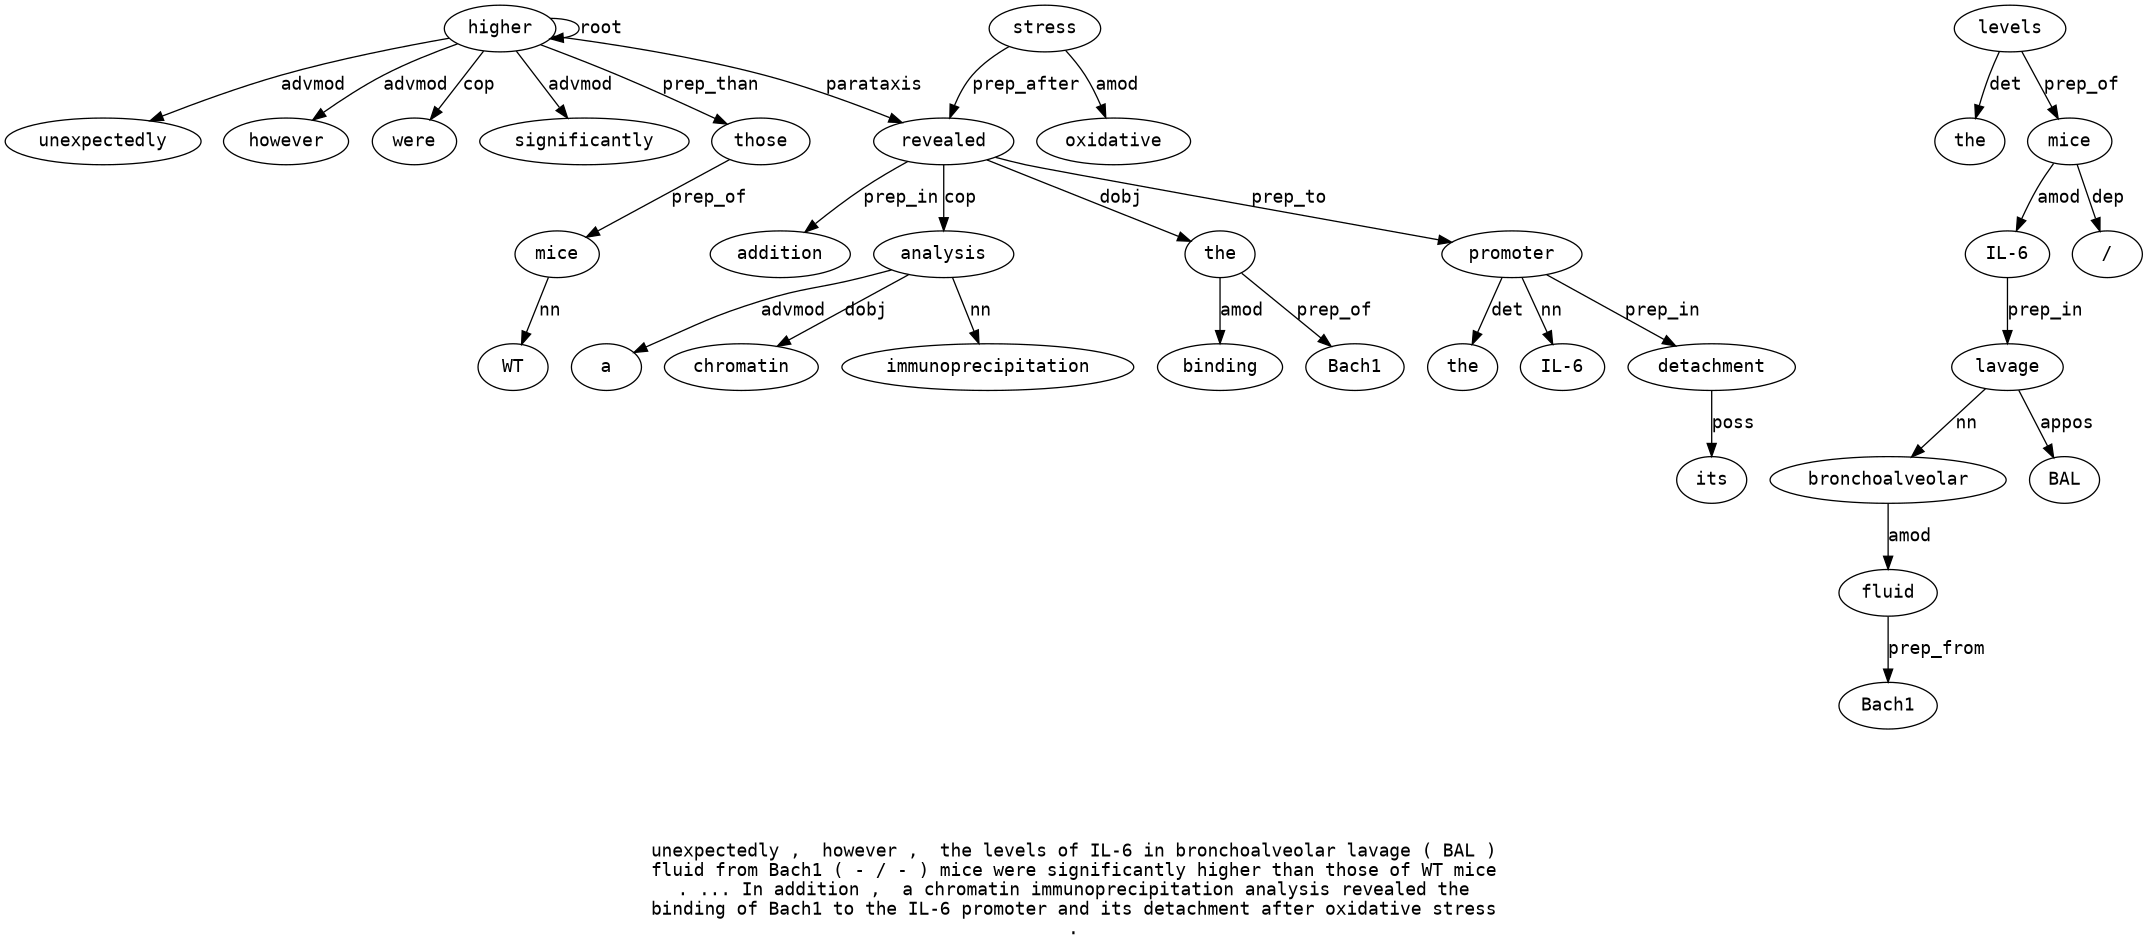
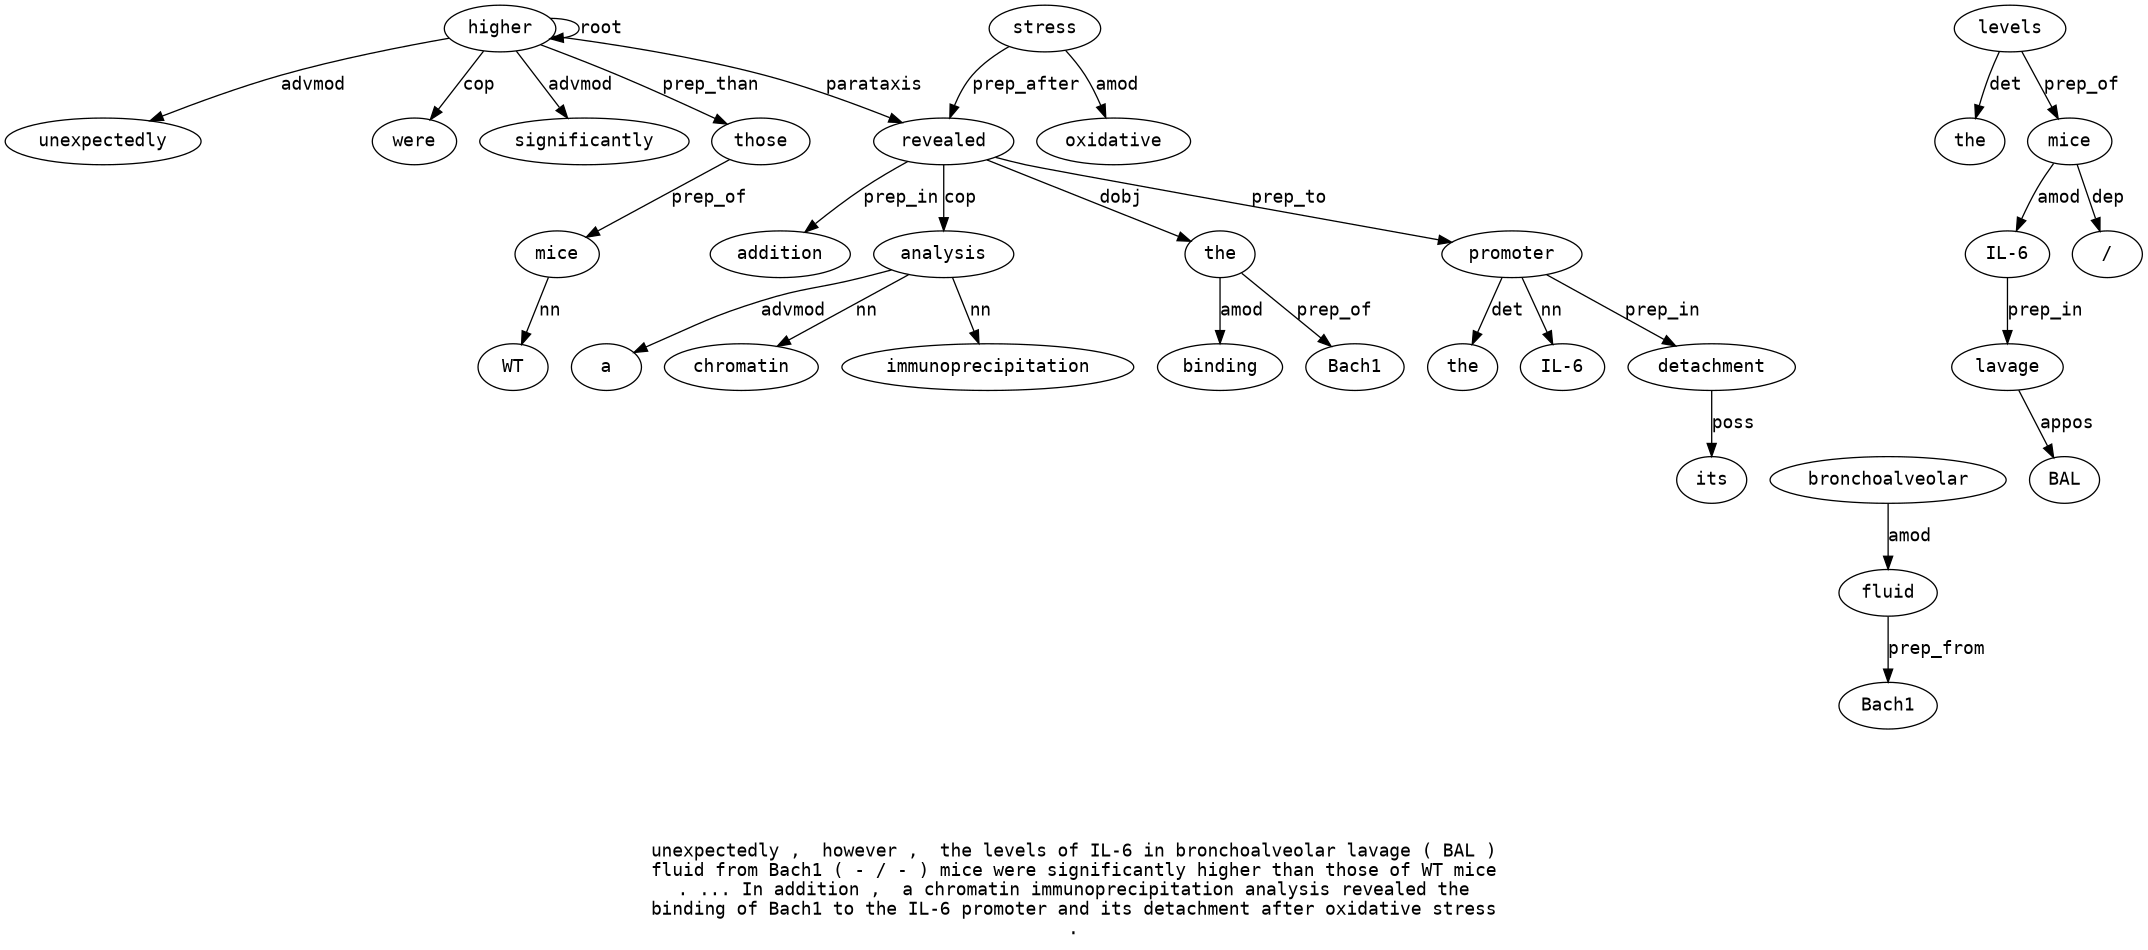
(286, 141) -> none
(867, 311) -> (867, 311)
(1953, 418) -> none
